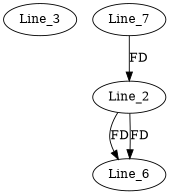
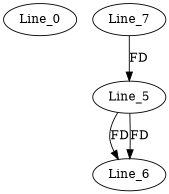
(40, 20) -> (40, 20)
(129, 97) -> (129, 97)
